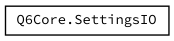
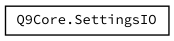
(87, 21) -> (87, 21)
